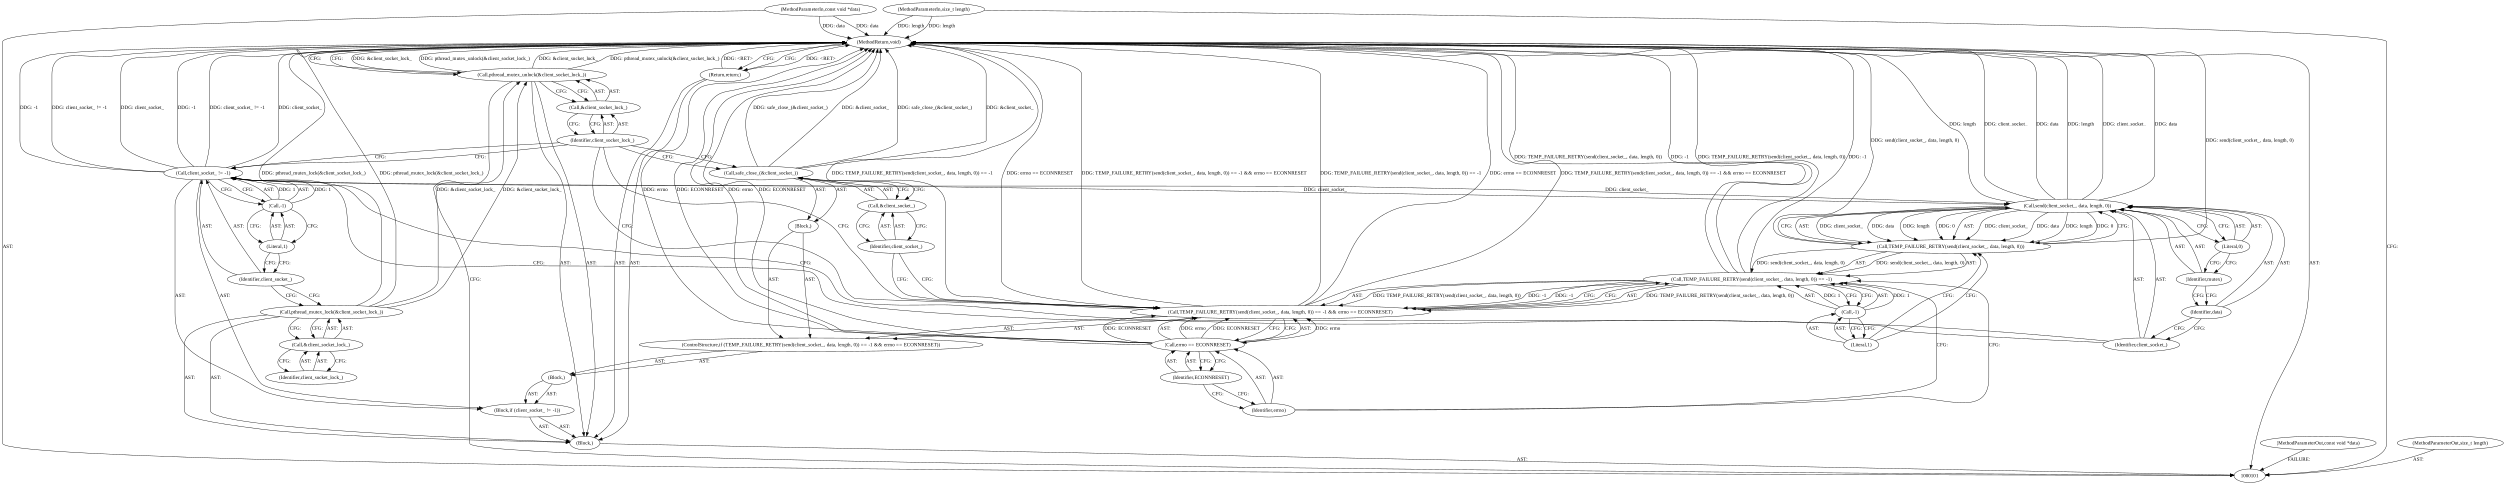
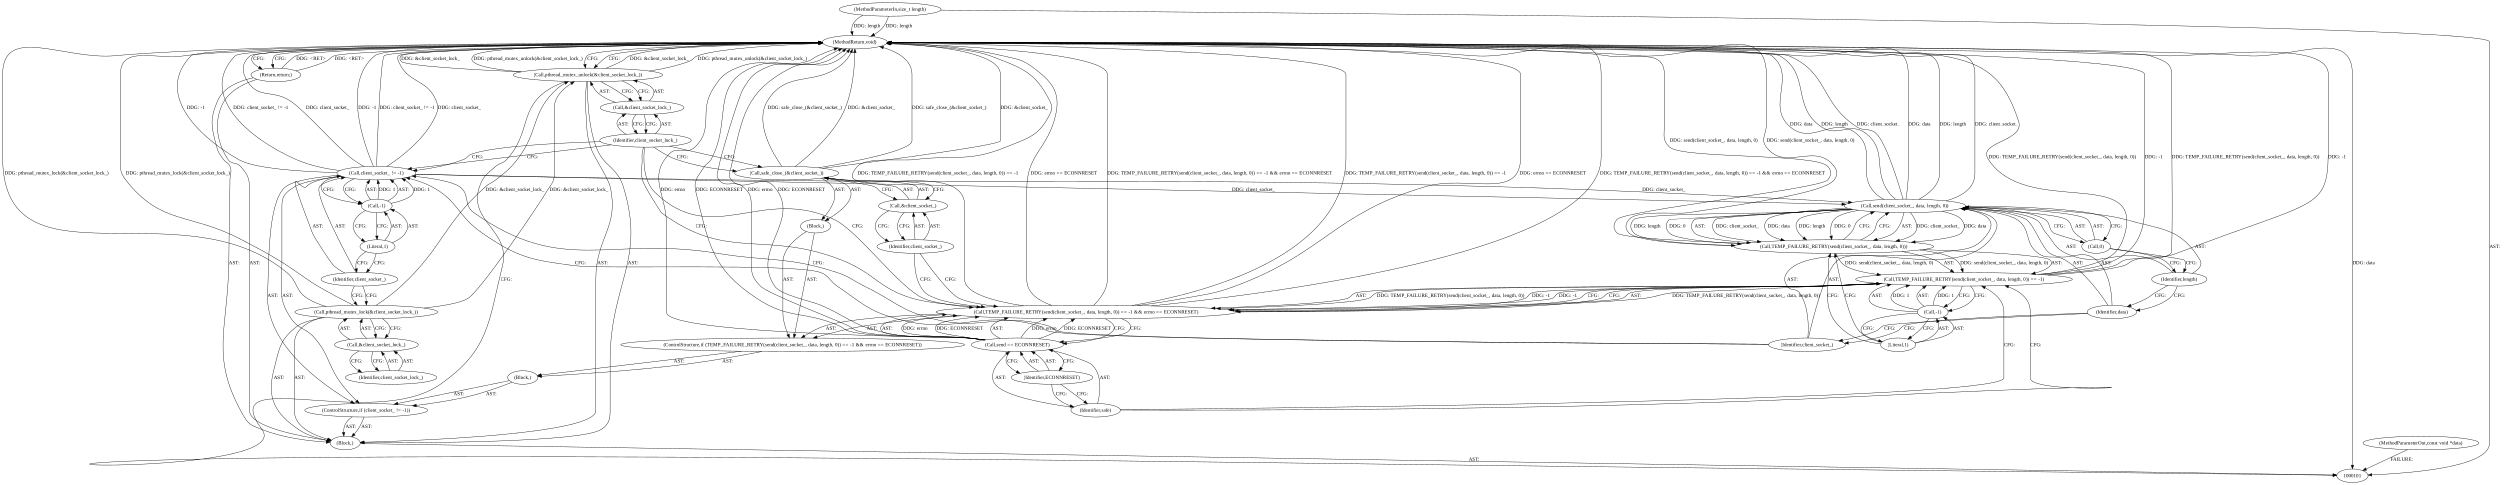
(821, 9) -> none
(2232, 247) -> (2096, 247)
(2393, 247) -> (2496, 247)
(2315, 263) -> (2364, 263)
(2204, 279) -> (2179, 279)
(1198, 345) -> (1017, 345)
(527, 410) -> (366, 410)
(1269, 410) -> (1096, 410)
(2450, 443) -> none
